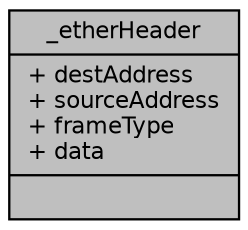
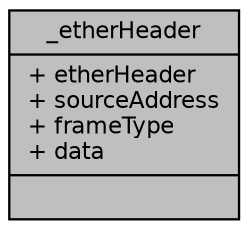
(111, 75) -> (113, 75)
